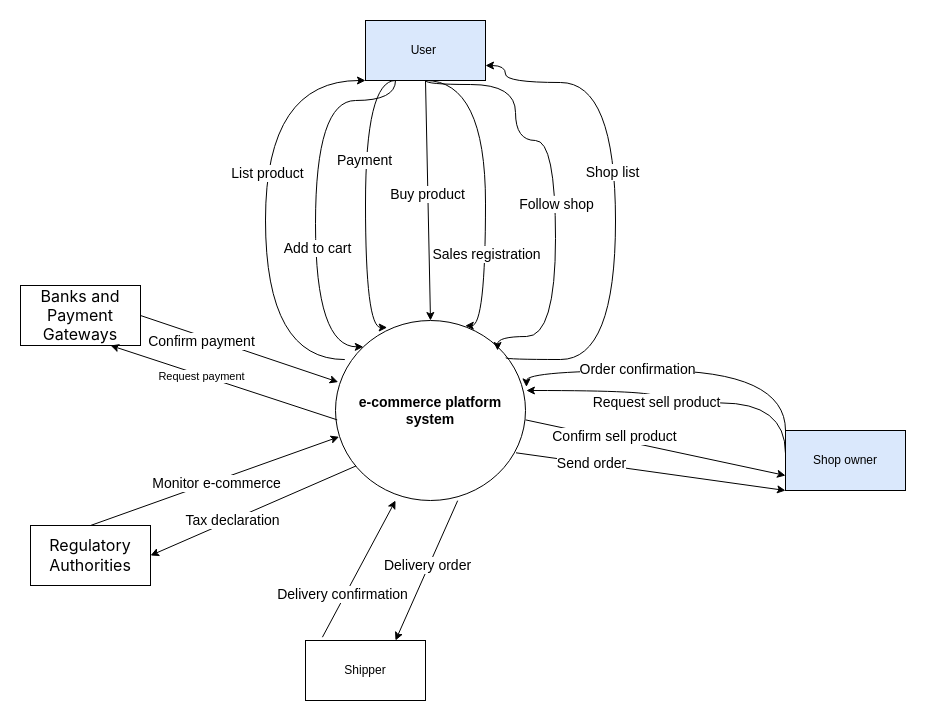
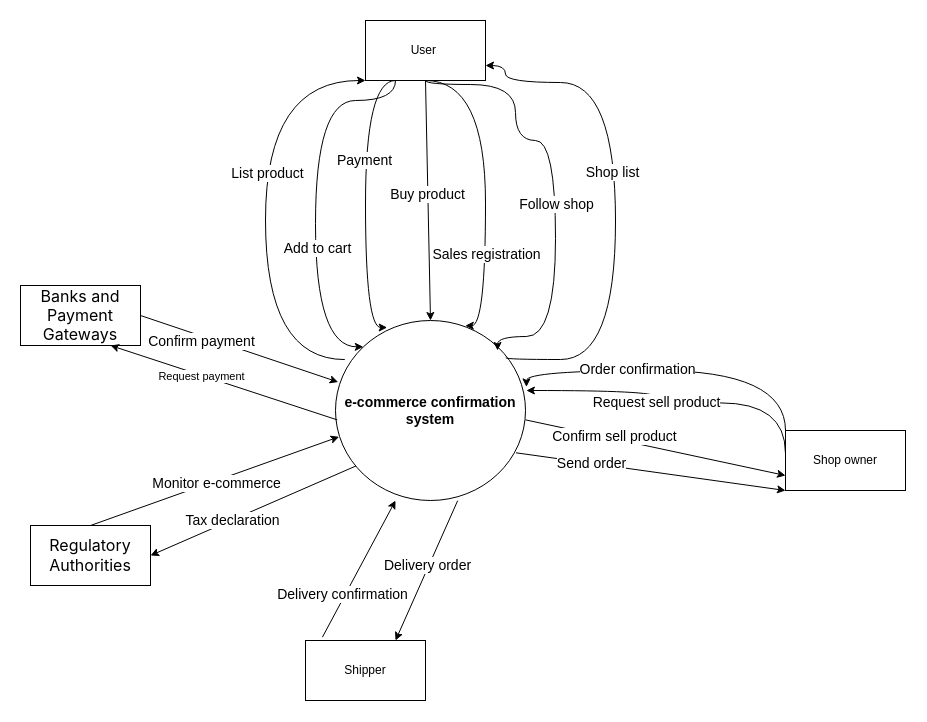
(426, 51) -> (426, 51)
(431, 411) -> (431, 411)
(846, 461) -> (846, 461)
